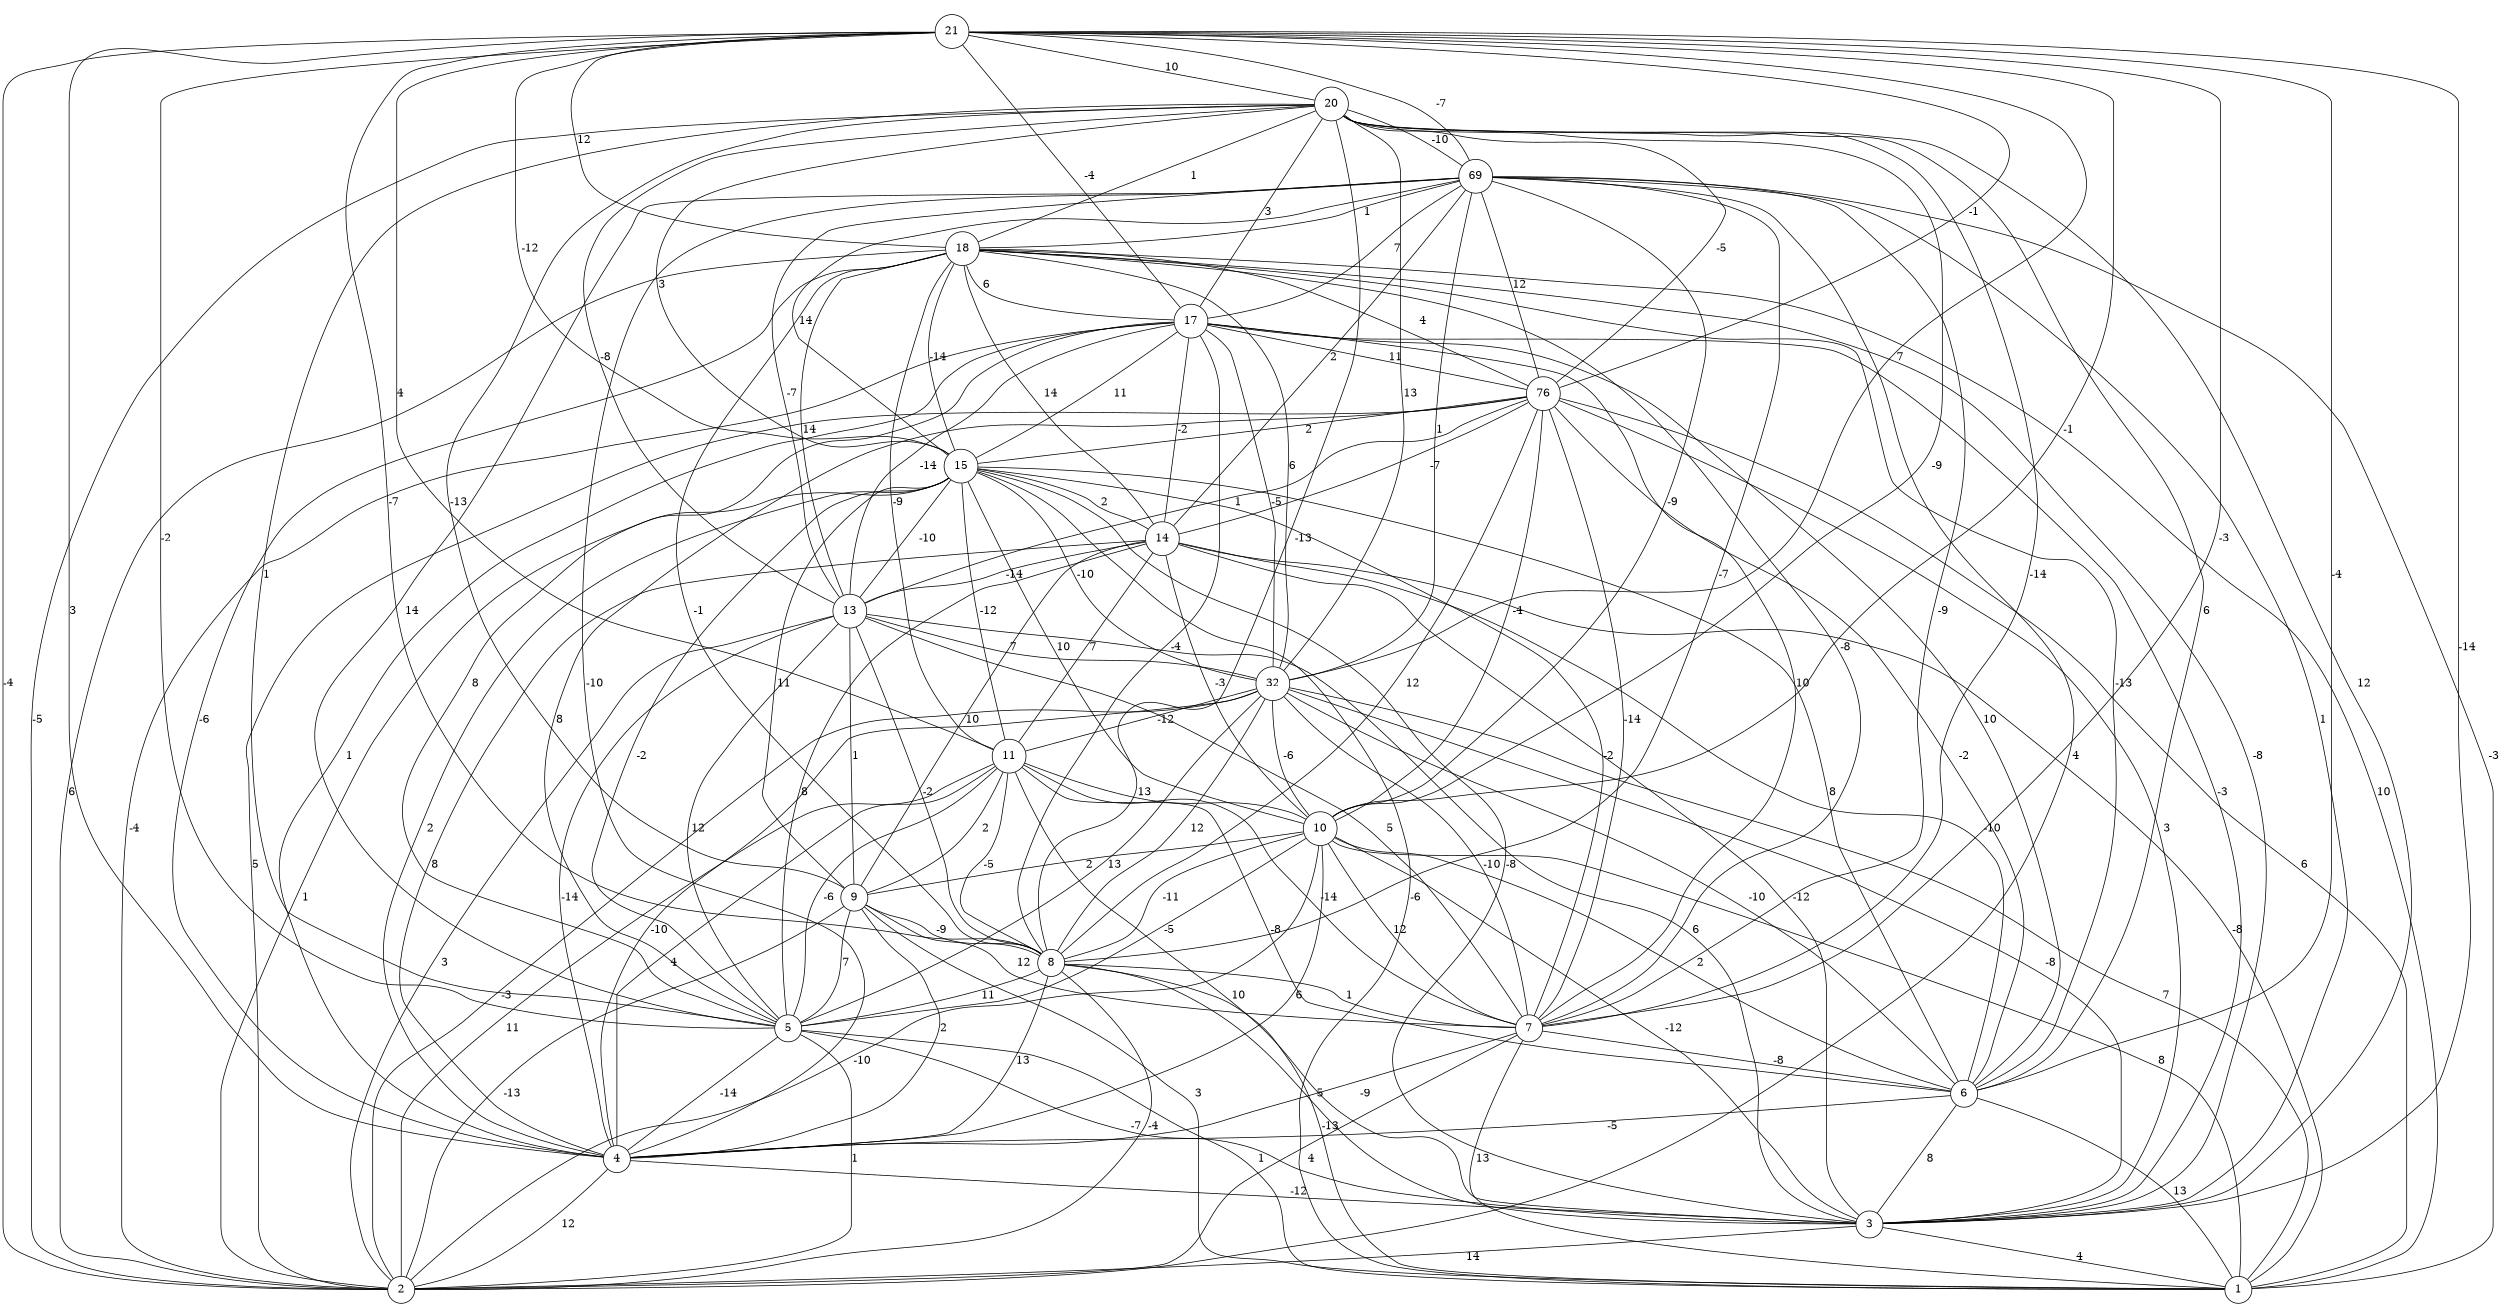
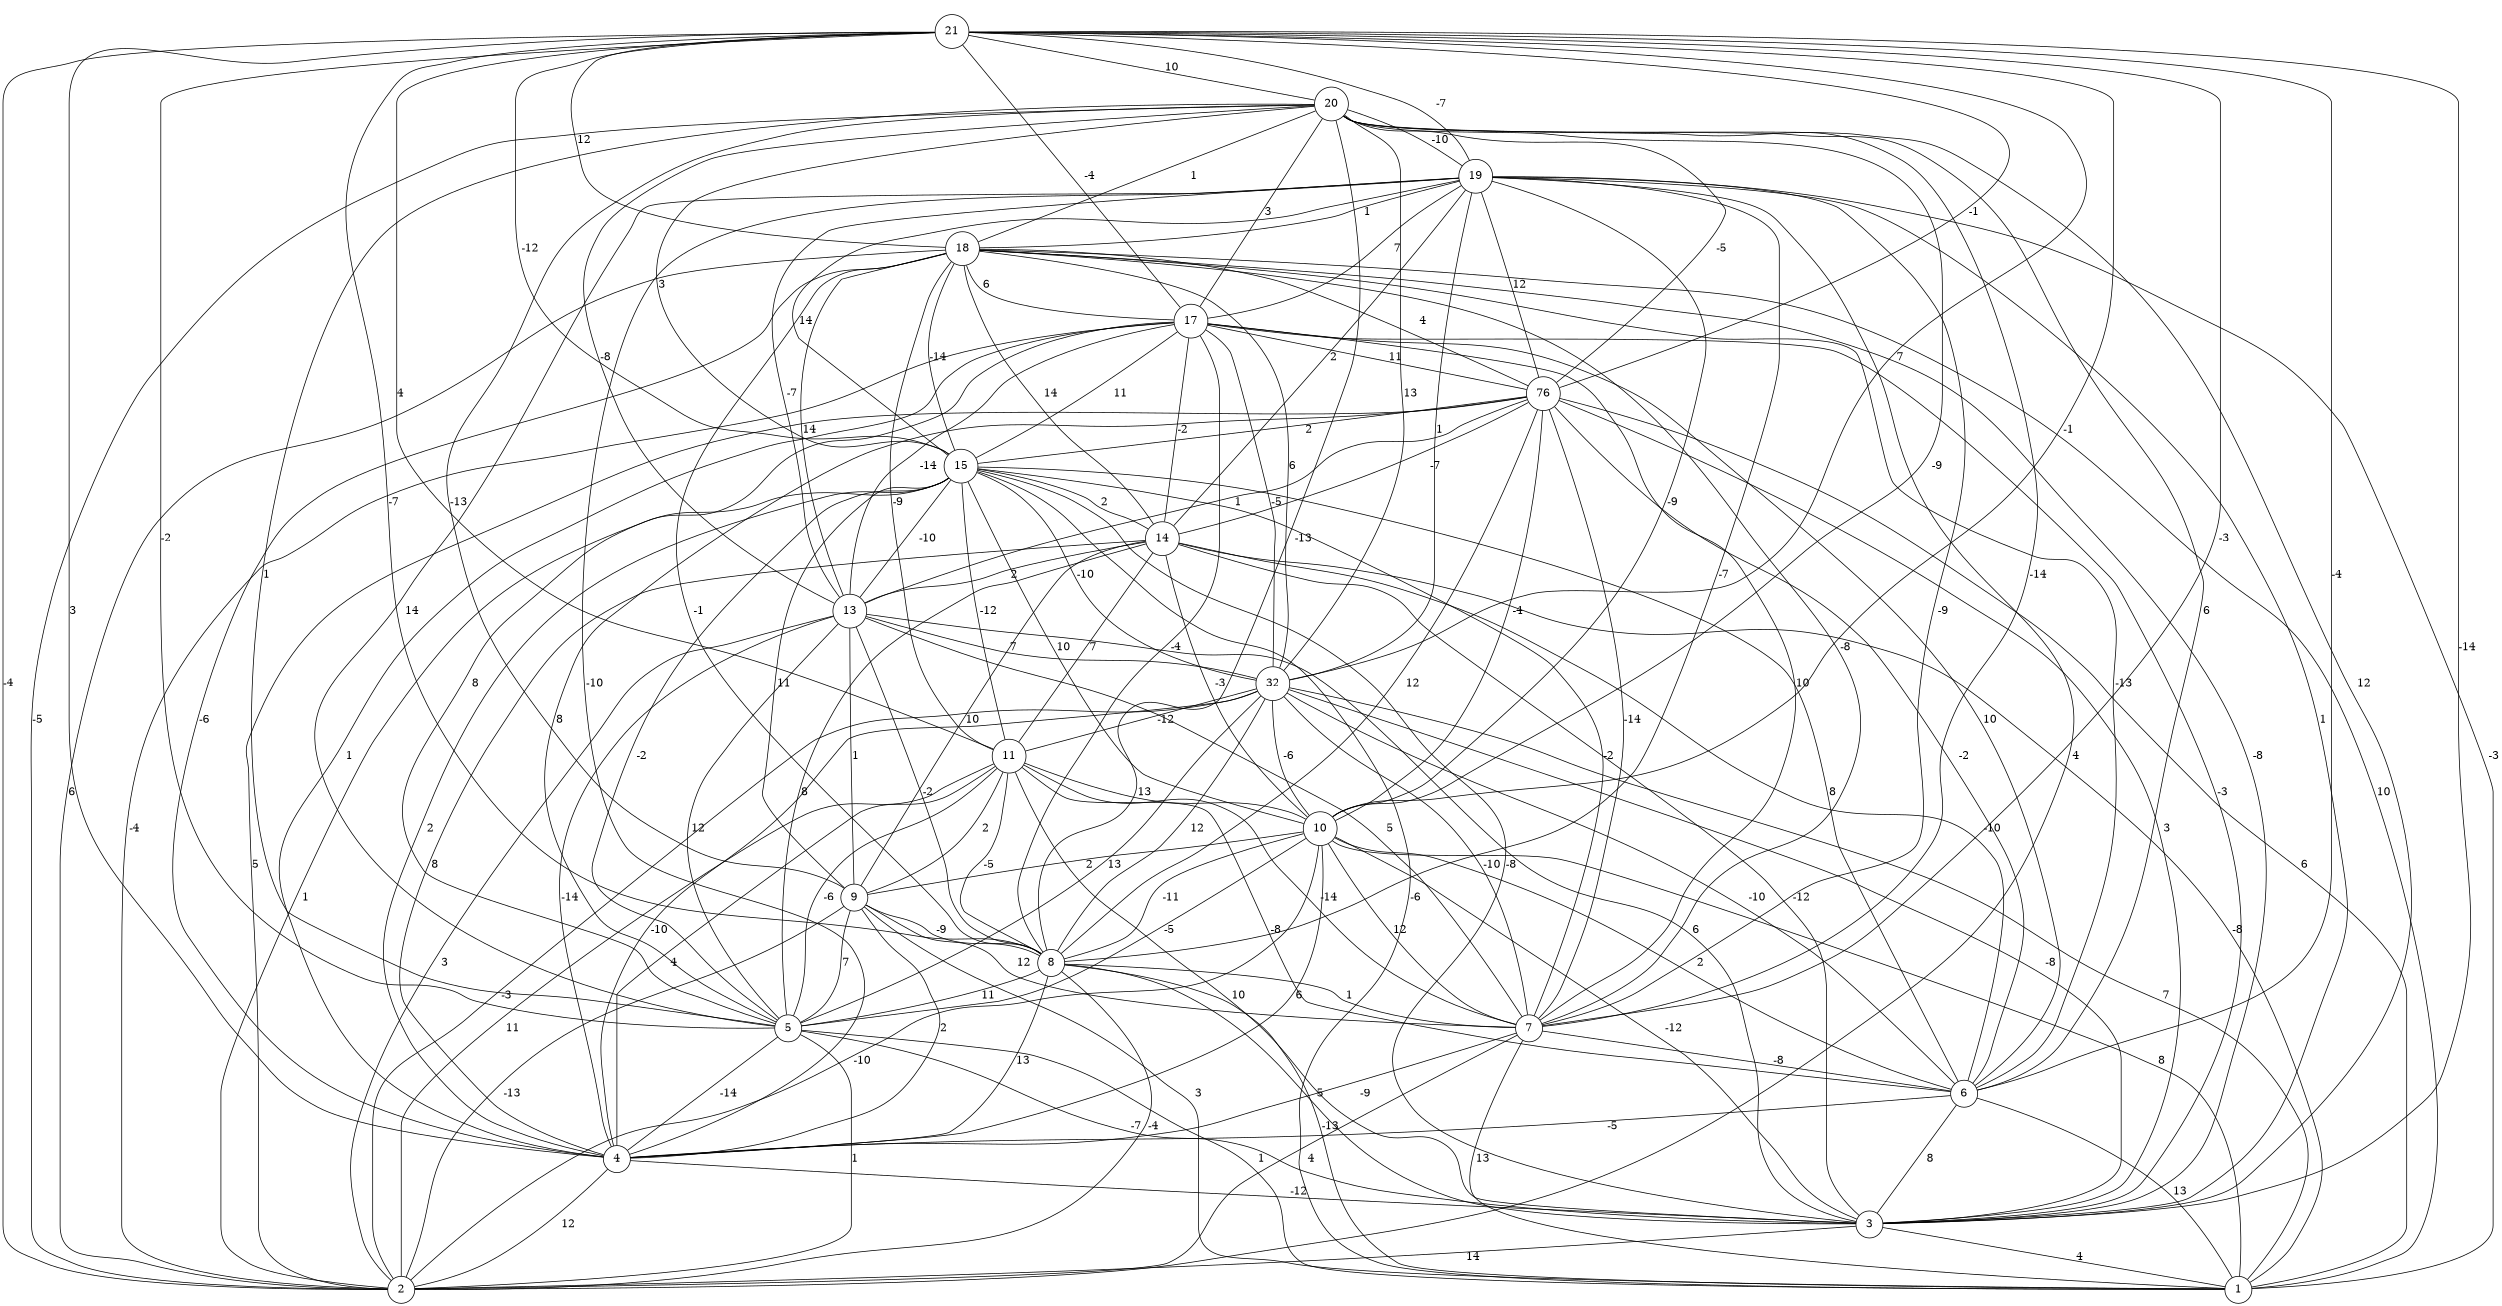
(1476, 176) -> (1476, 176)
(1014, 575) -> (1014, 575)
